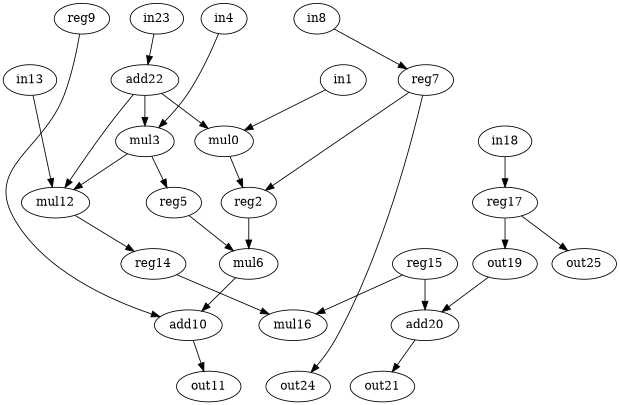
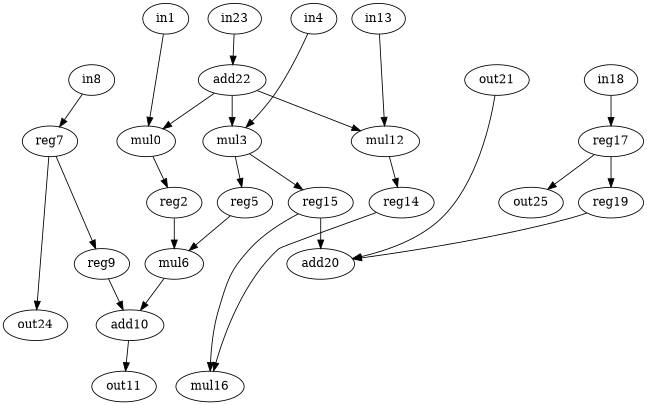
(341, 139) -> (74, 198)
(104, 169) -> (273, 169)
(505, 264) -> (611, 203)
(406, 352) -> (456, 201)
